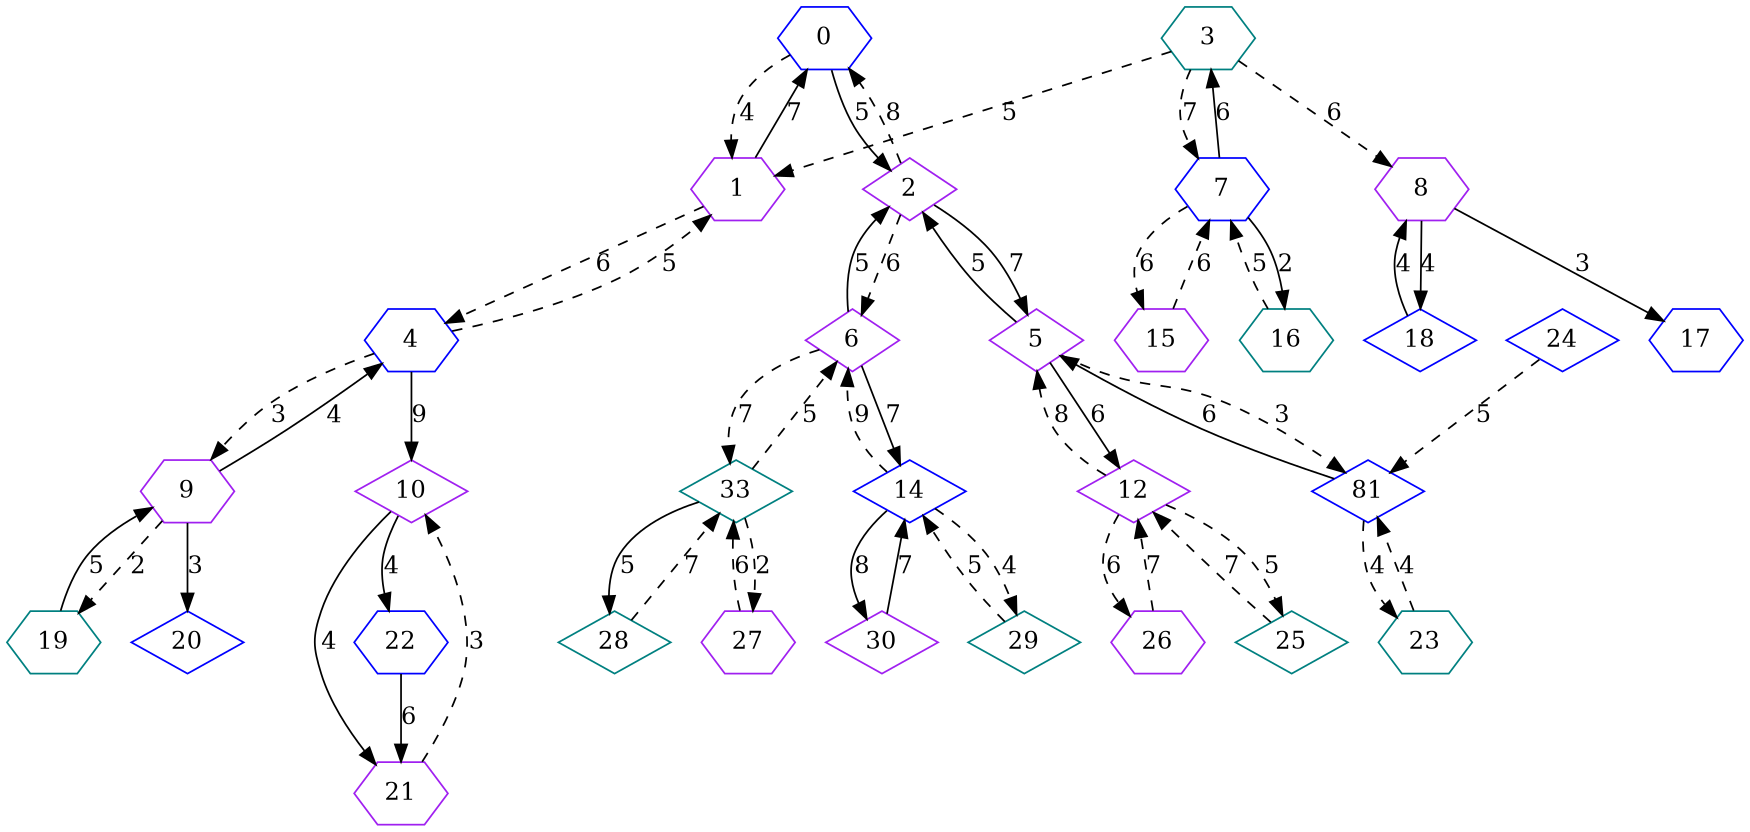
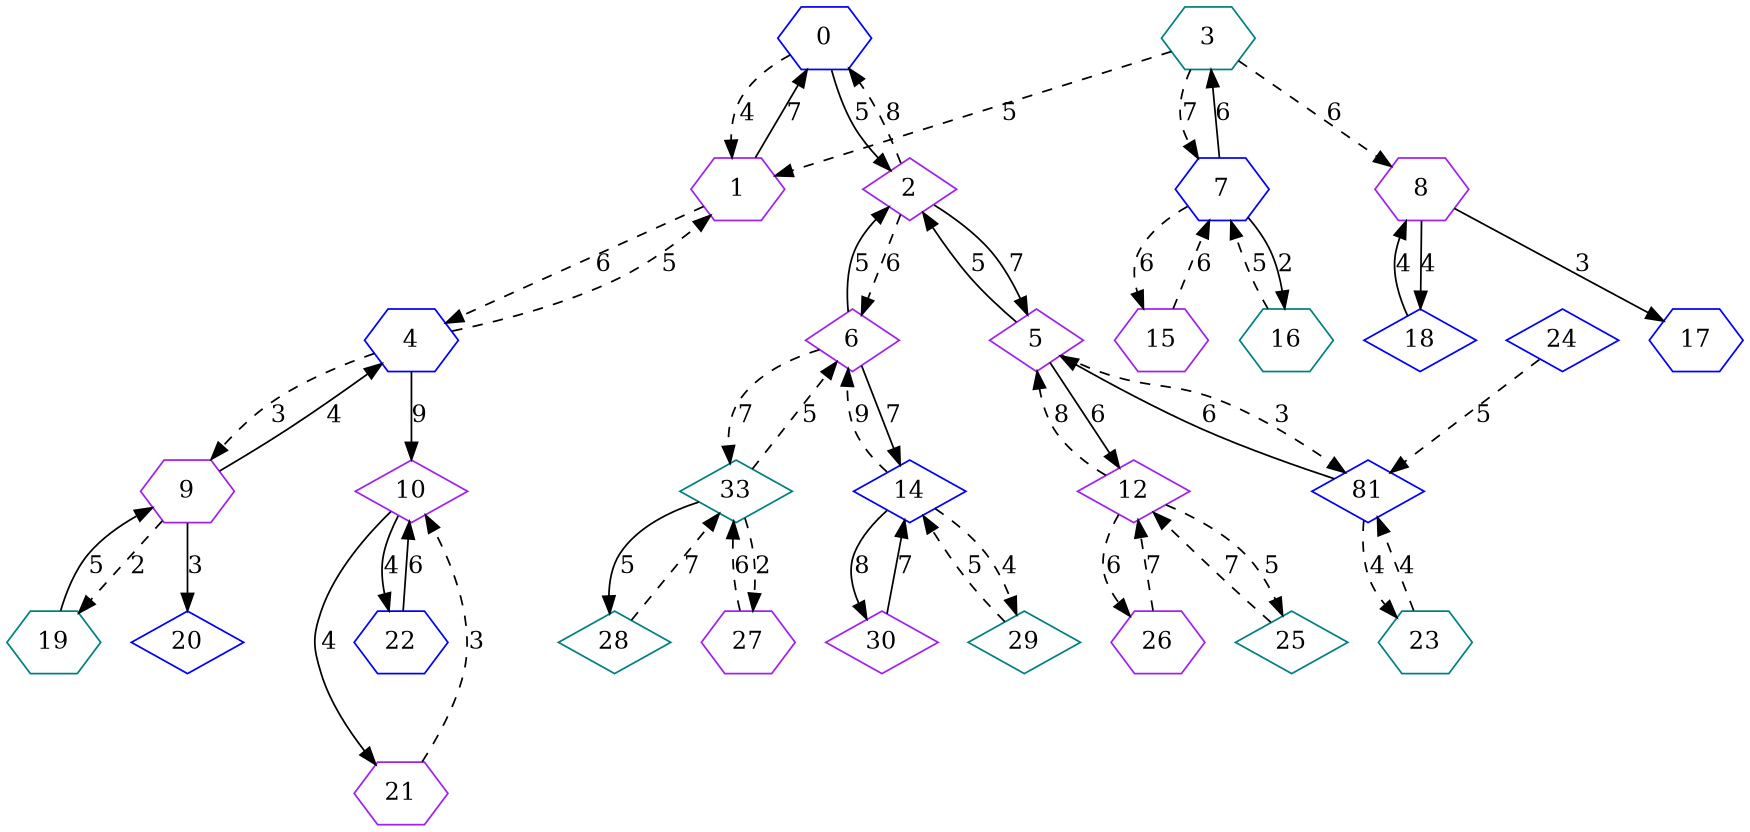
(401, 709) -> (406, 575)
